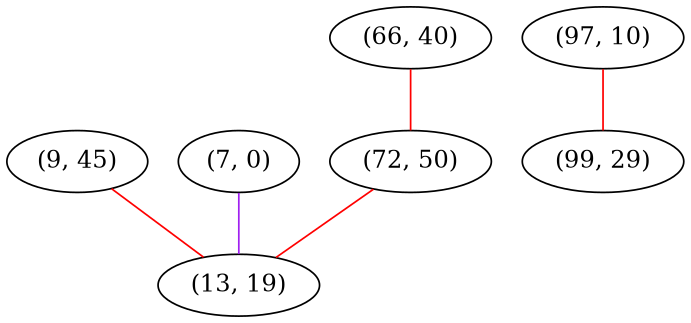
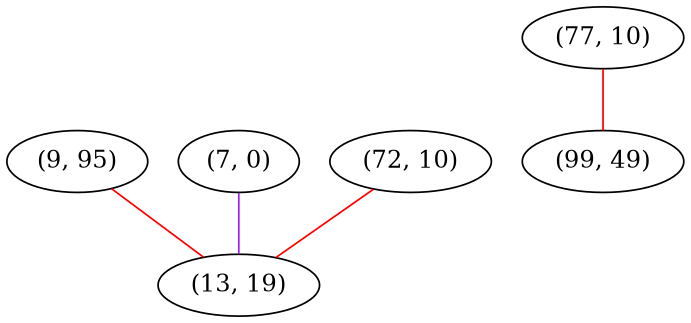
(411, 38) -> none
(603, 38) -> (603, 38)
(77, 161) -> (77, 161)
(411, 161) -> (411, 161)
(603, 161) -> (603, 161)
